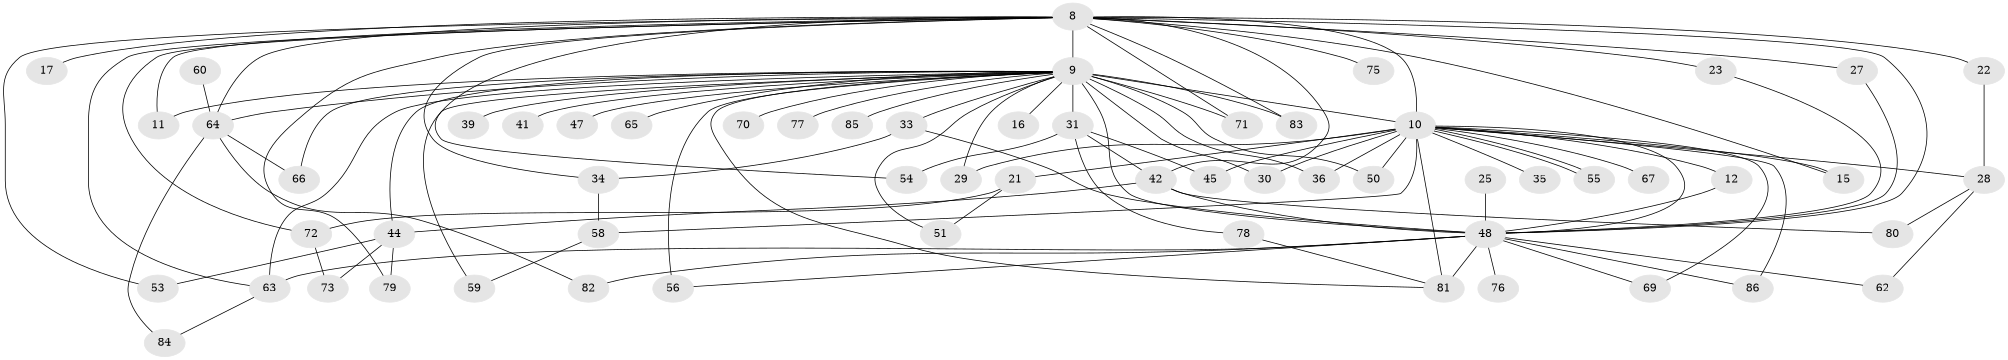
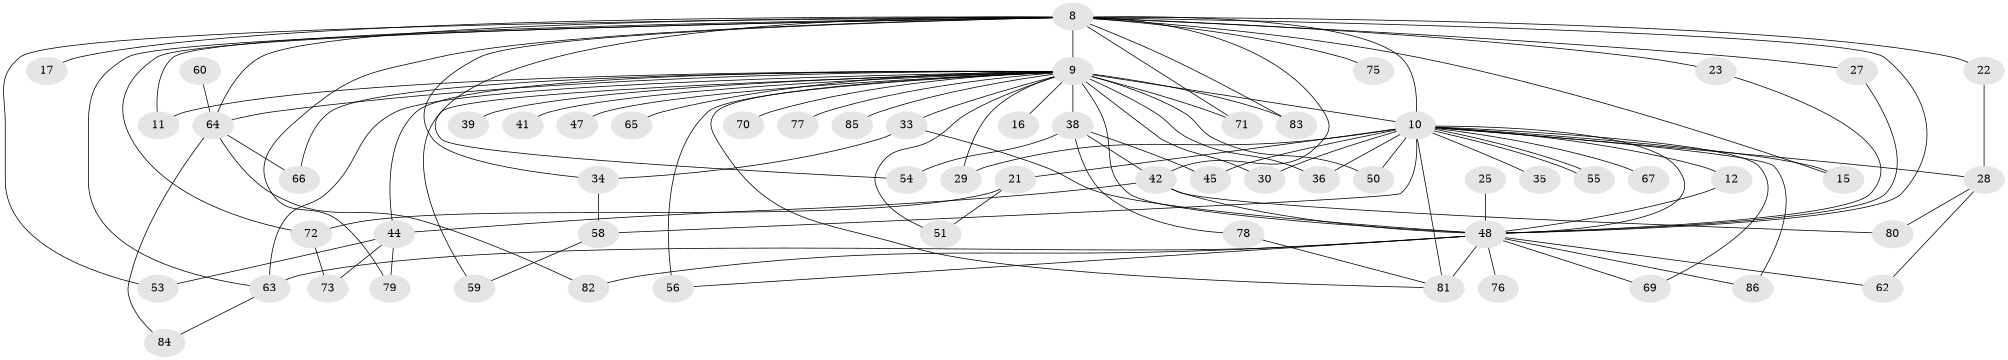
(1073, 125) -> (1073, 125)
